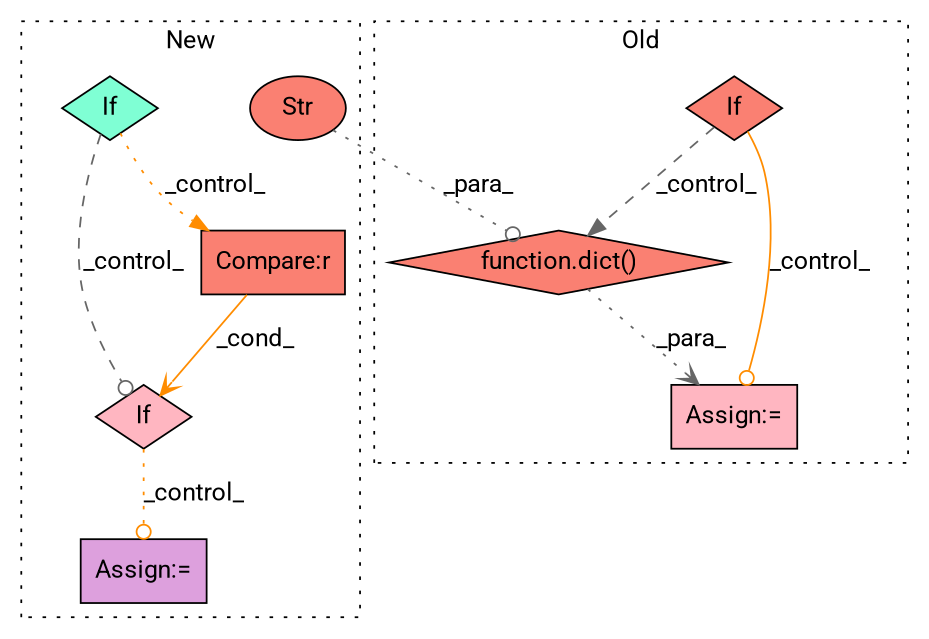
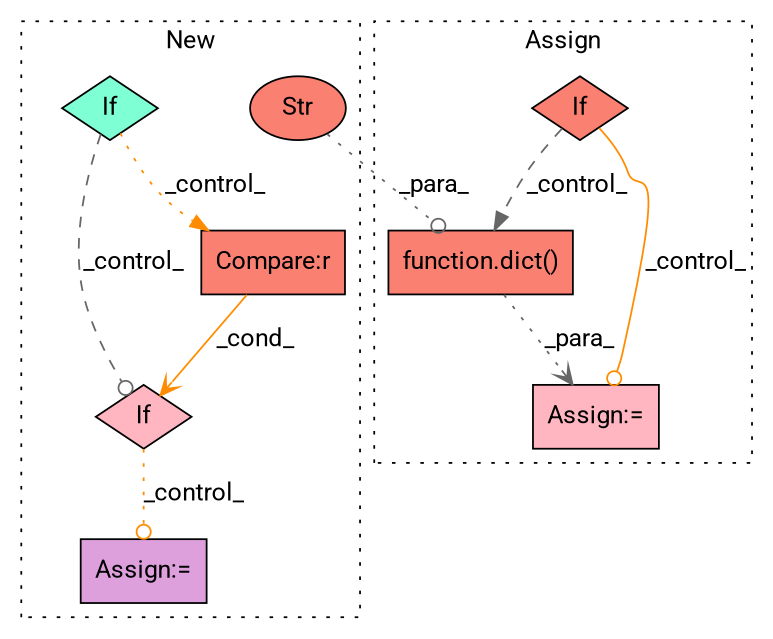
(641, 42) -> (563, 42)
(559, 262) -> (481, 262)
